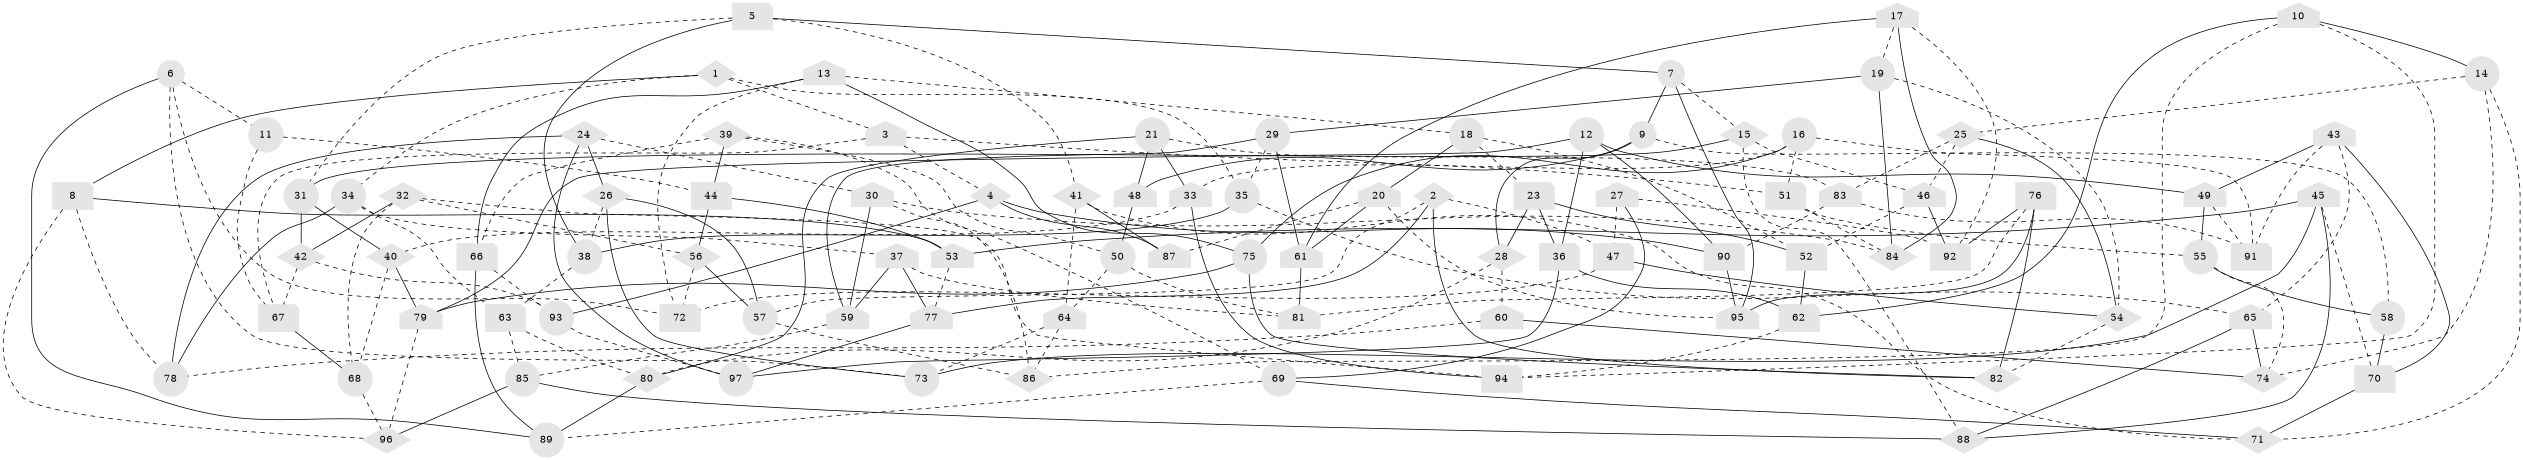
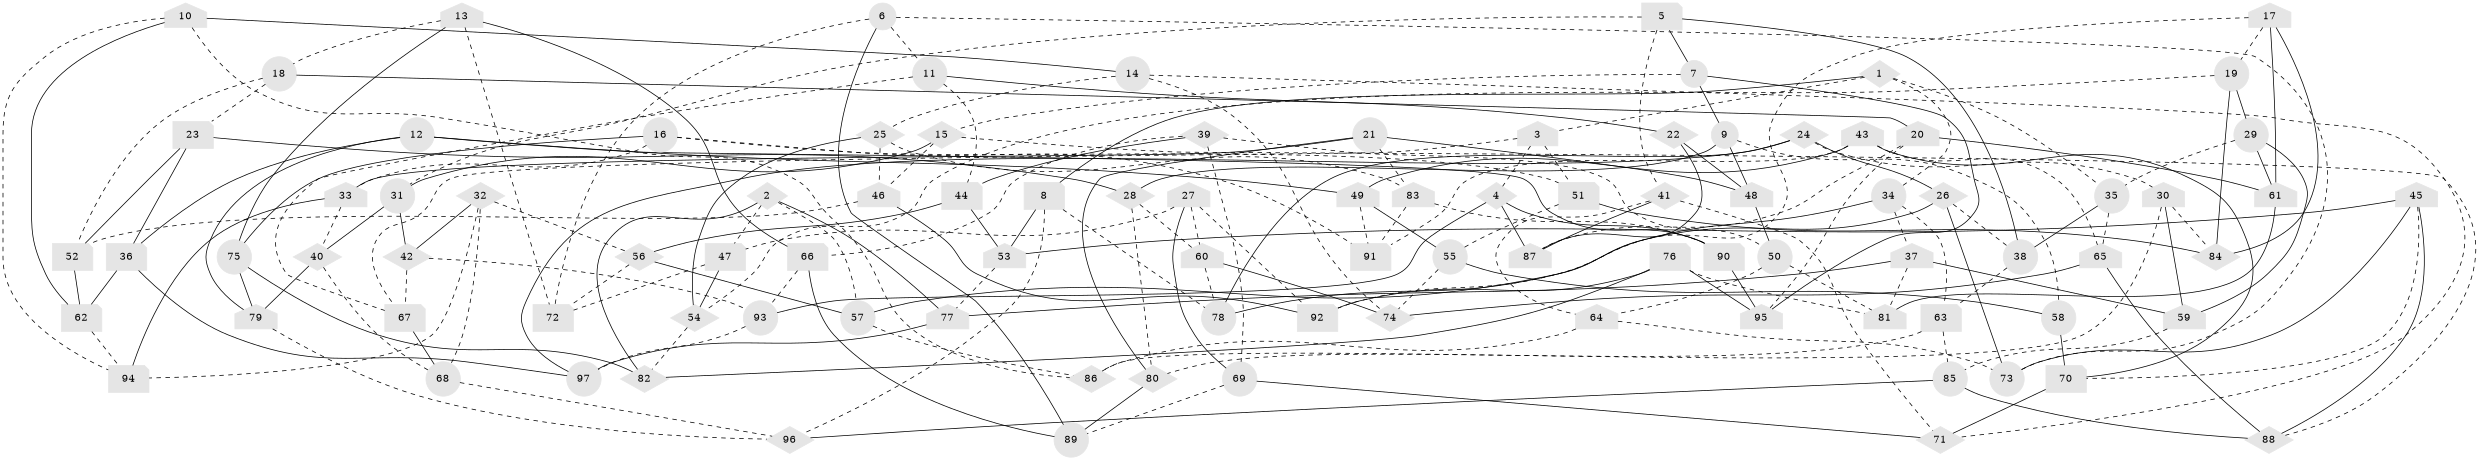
none -> (1674, 135)
none -> (1195, 226)
(1862, 240) -> (1899, 230)
